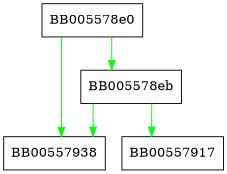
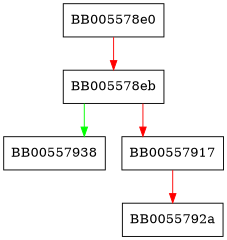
(112, 49) -> (114, 49)
(61, 82) -> none
(152, 115) -> (143, 115)
none -> (173, 220)
